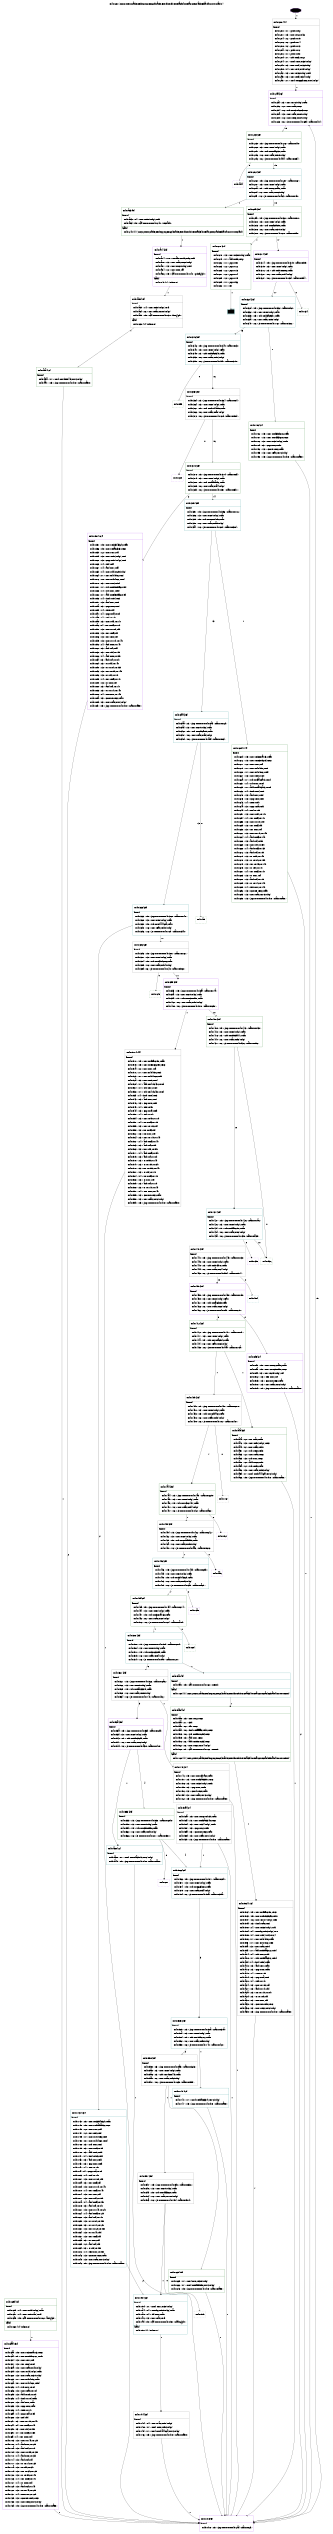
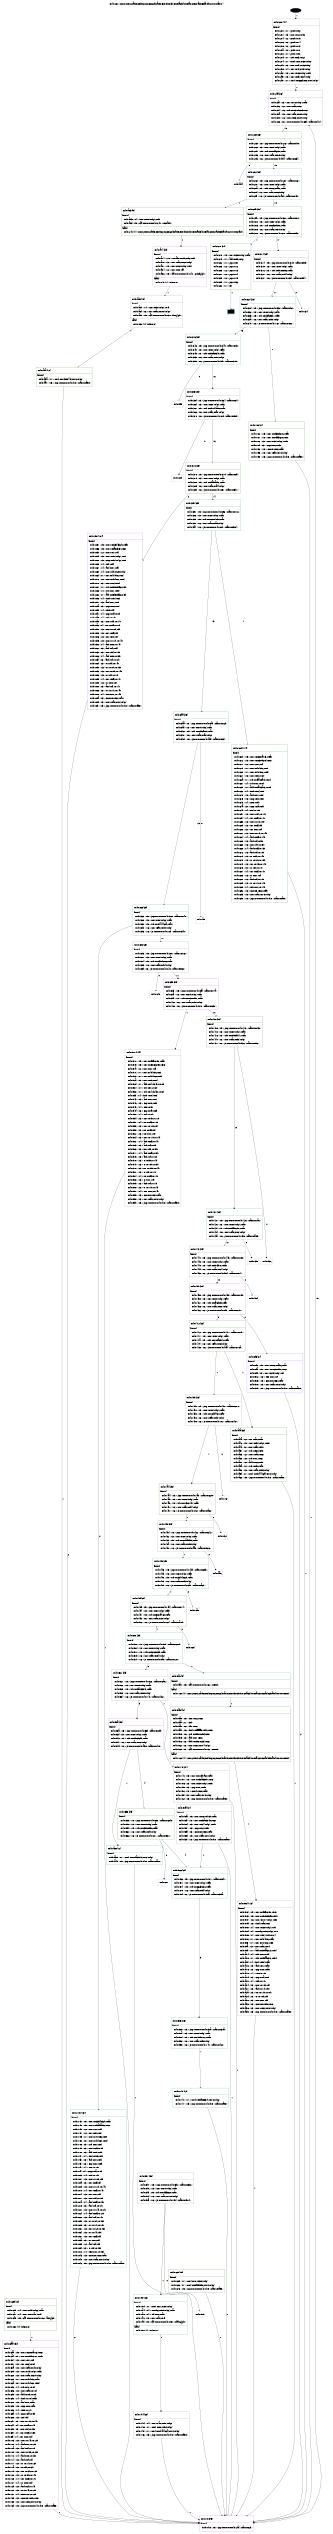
(261, 1248) -> (226, 1242)
(154, 1629) -> (156, 1630)
(169, 2070) -> none
(134, 2279) -> (83, 2431)
